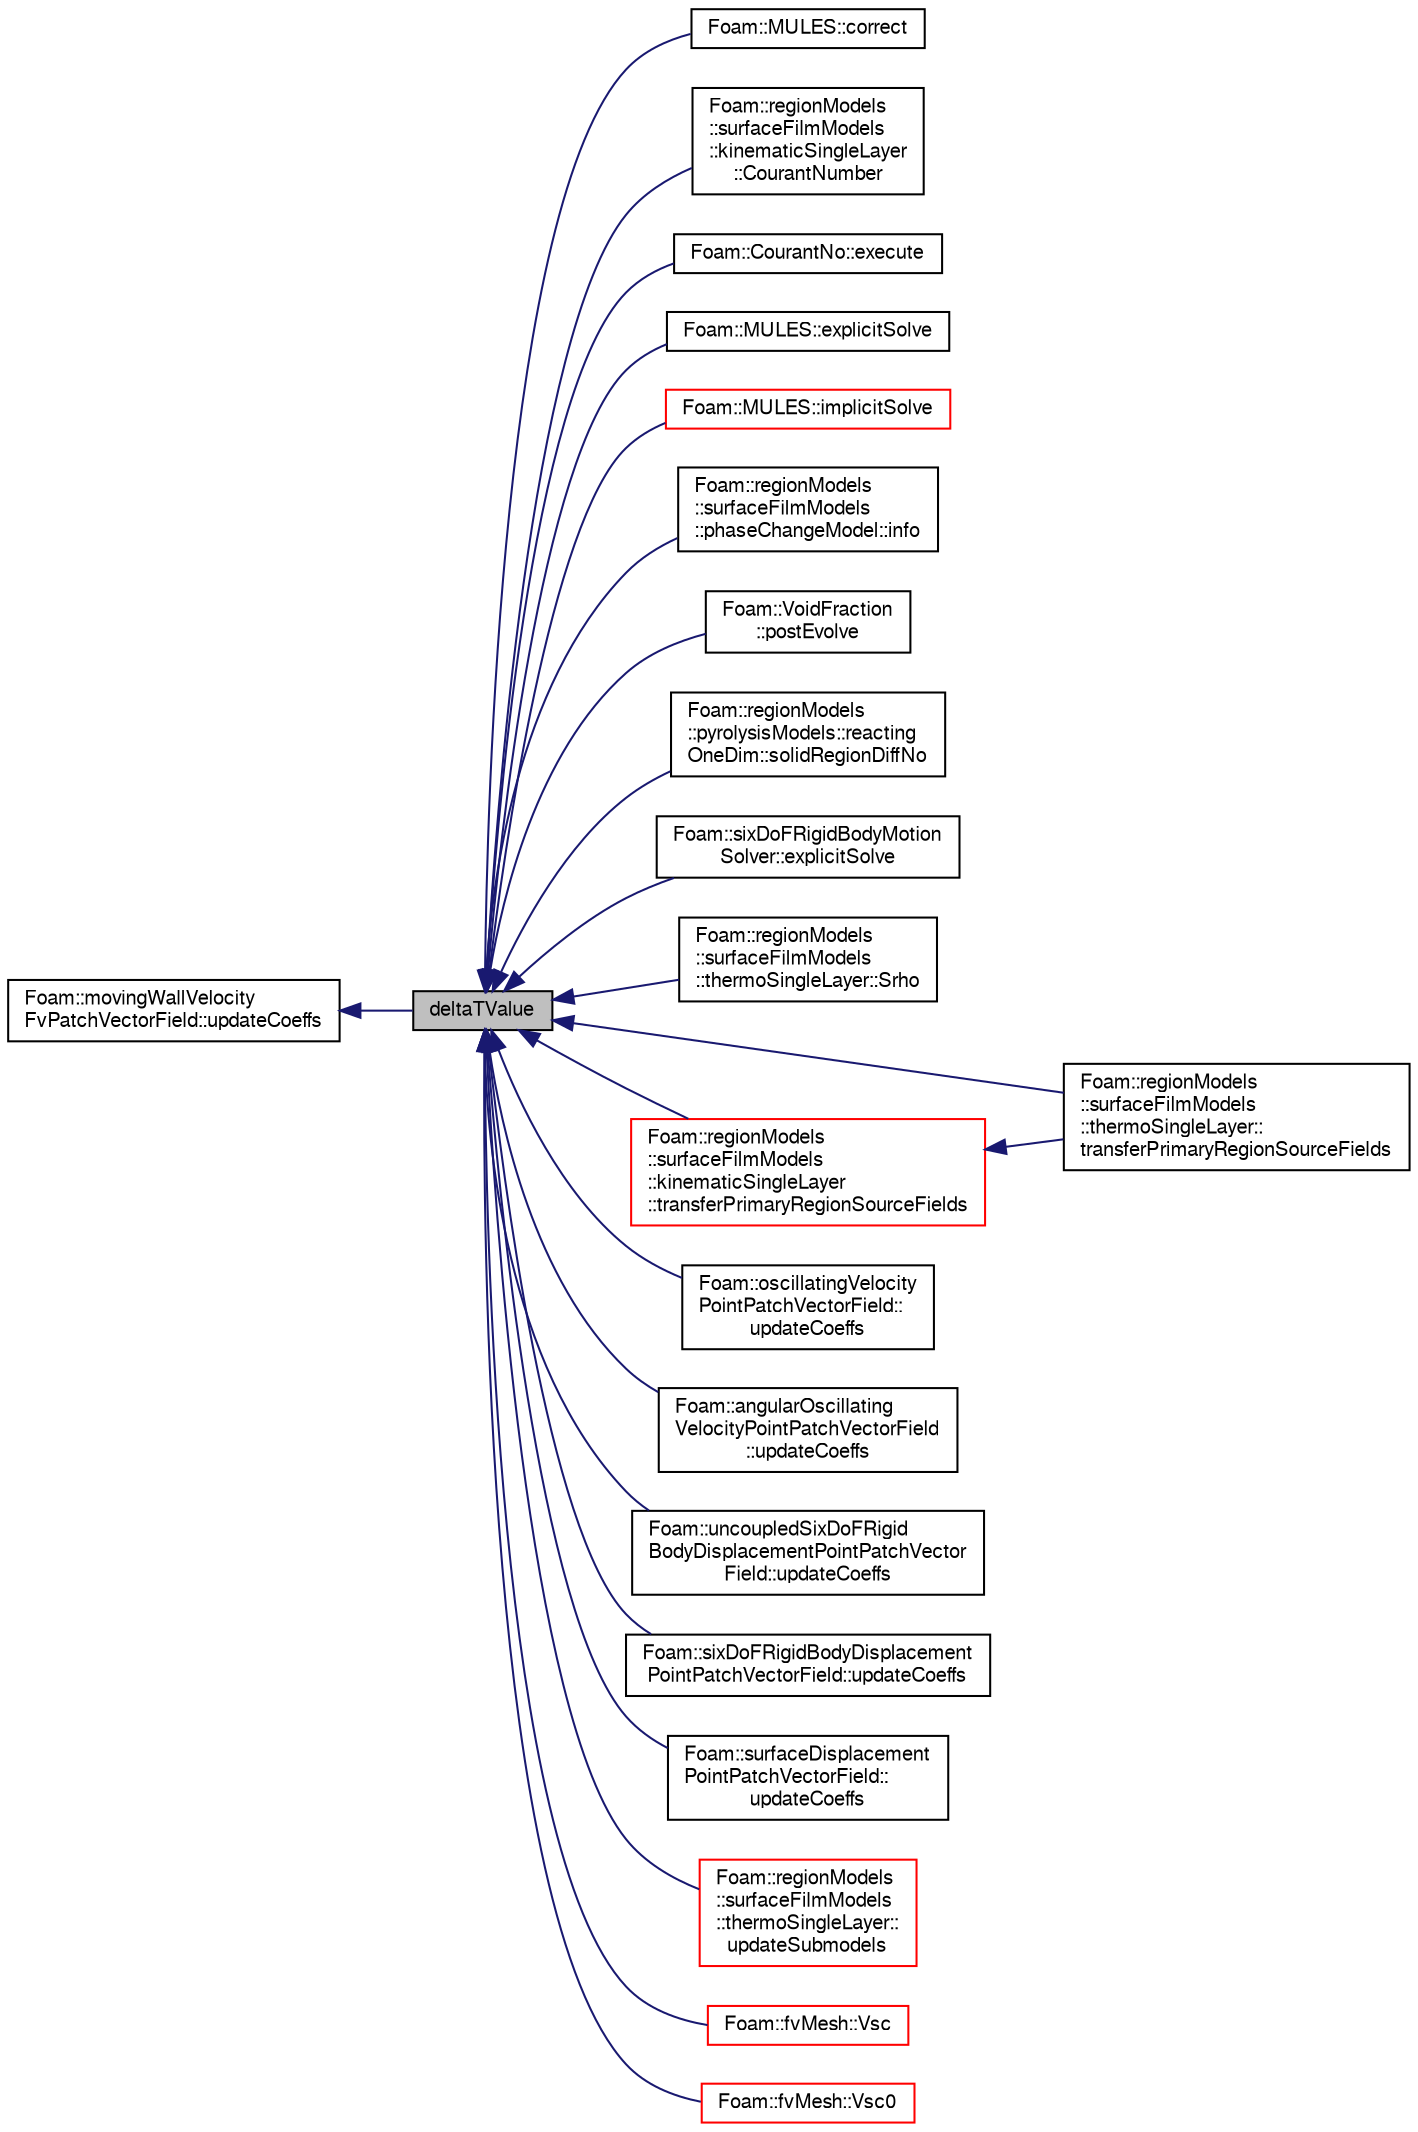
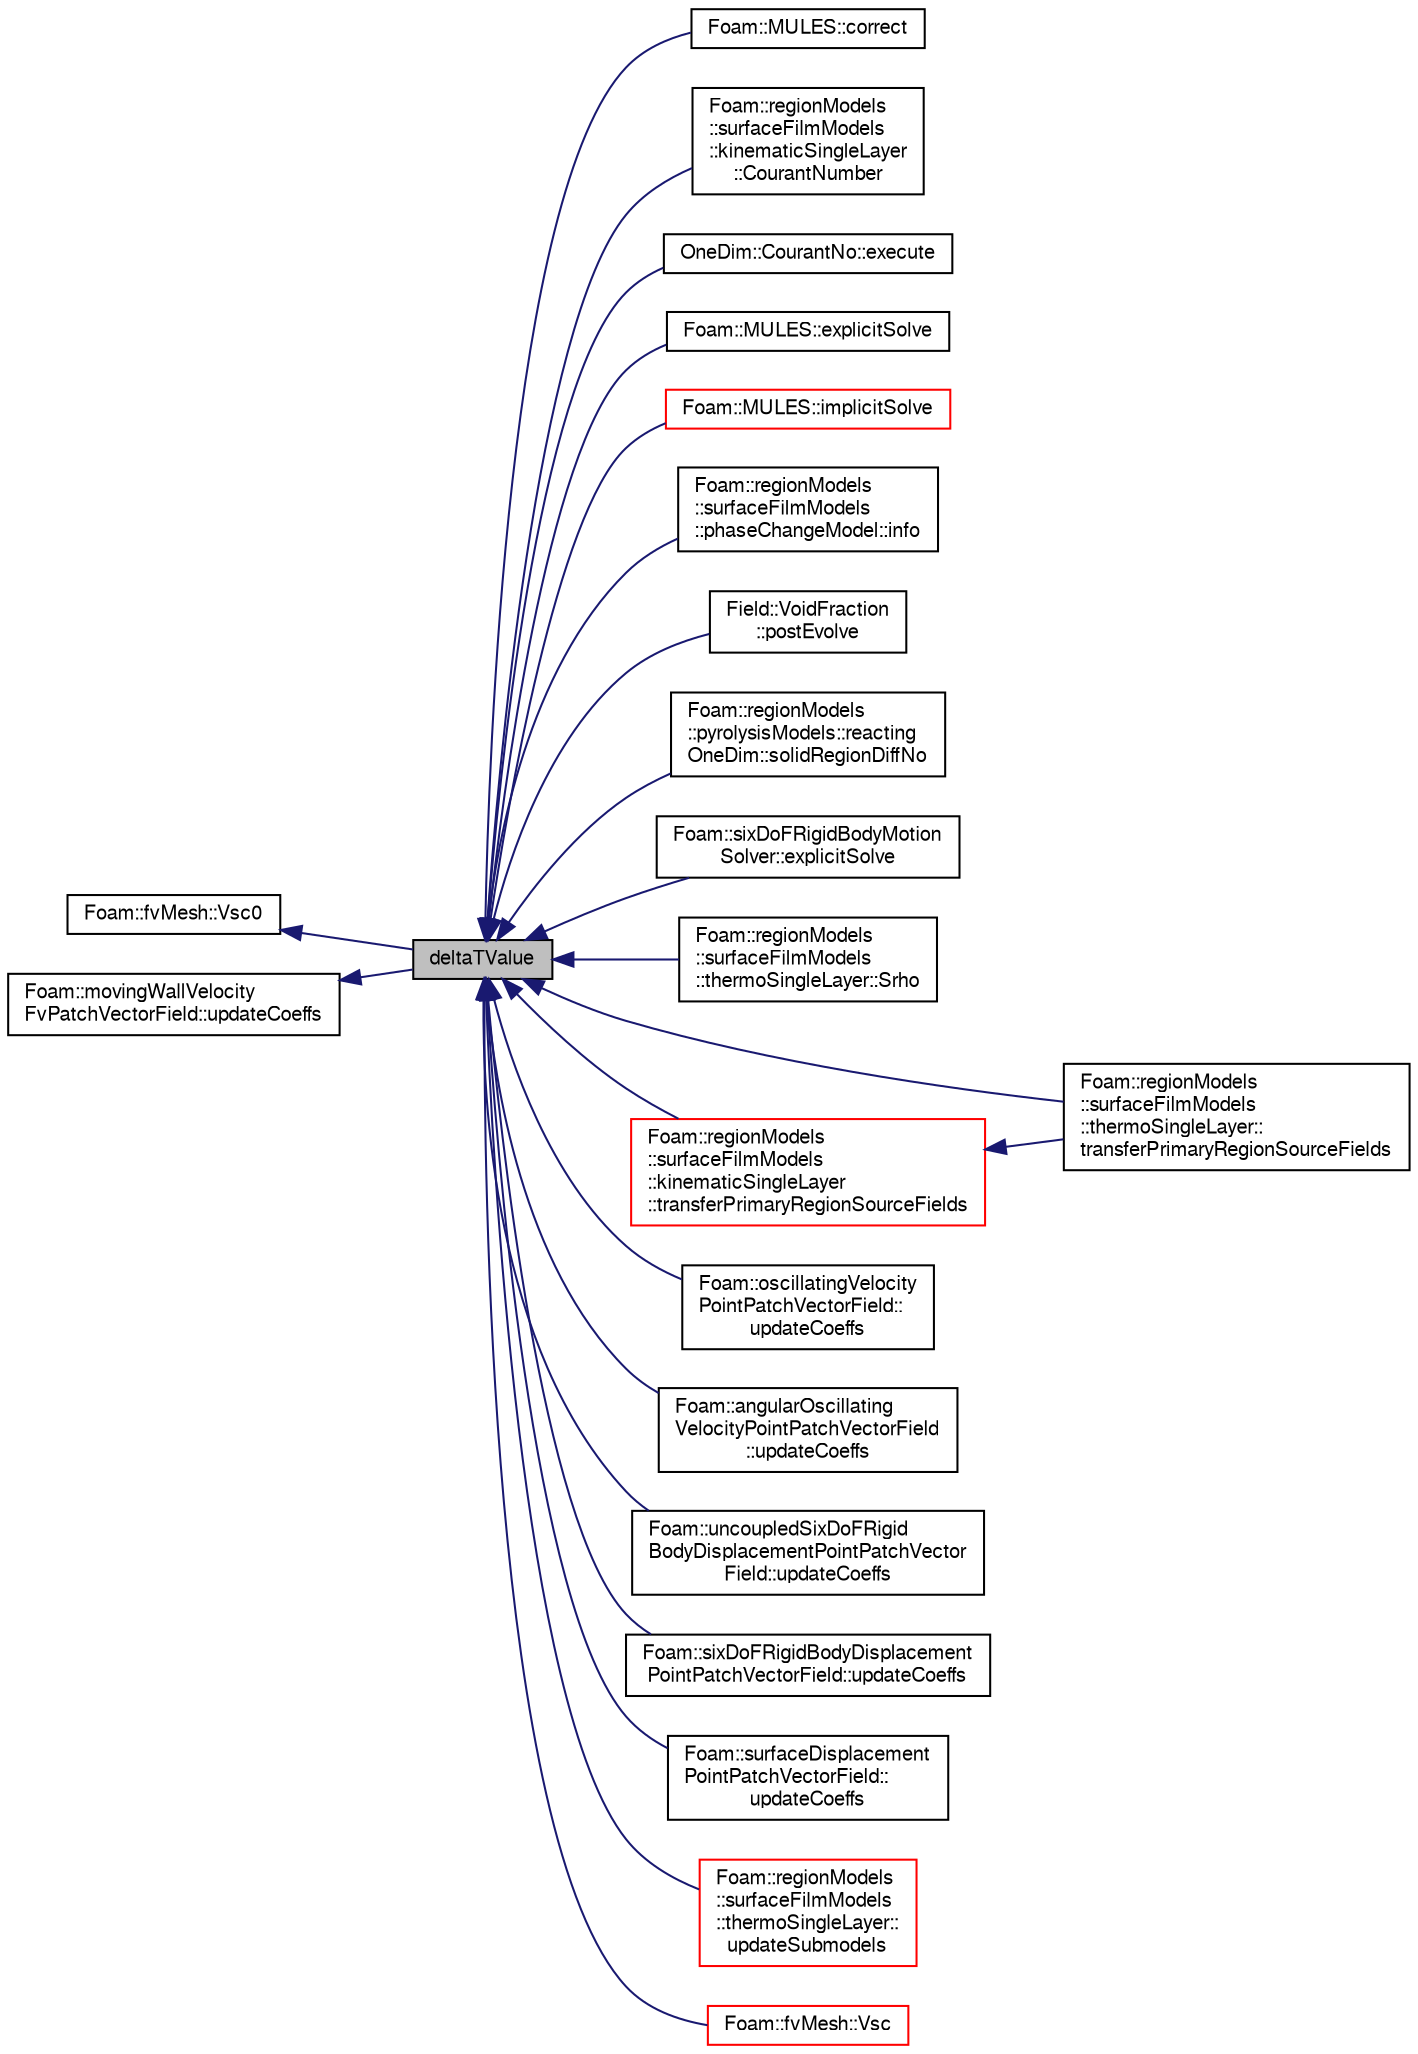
(808, 254) -> (808, 254)
(808, 622) -> (808, 622)
(519, 1722) -> (357, 941)
(808, 2103) -> (174, 914)
